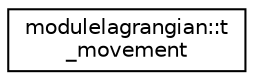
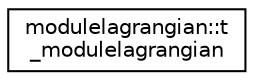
(127, 40) -> (127, 40)
